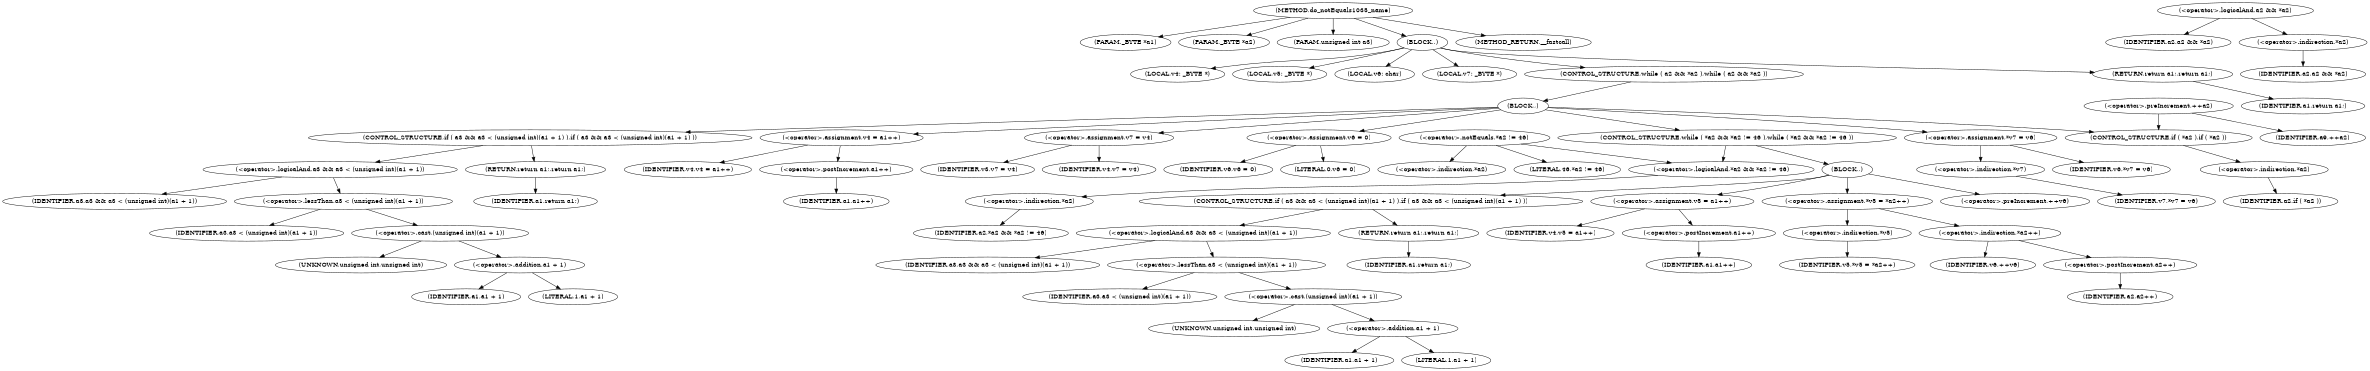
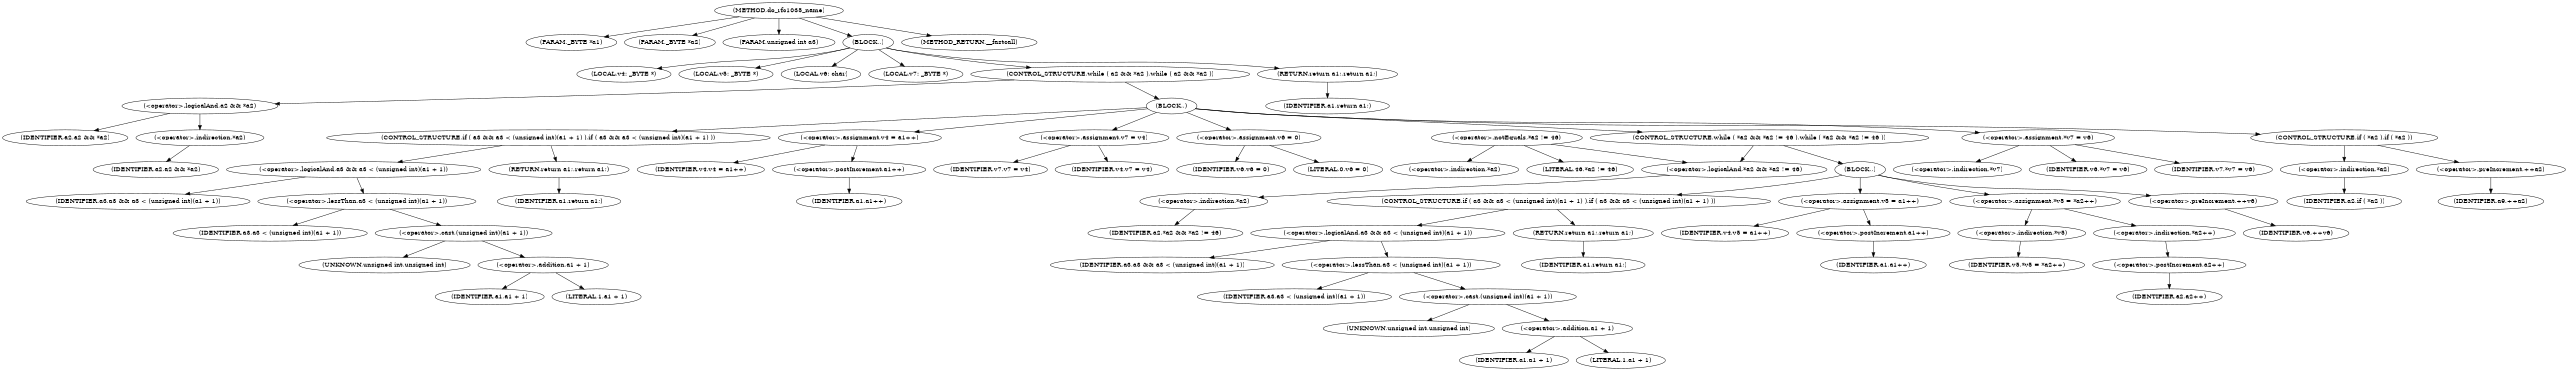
(1333, 11) -> (779, 11)
none -> (647, 94)
(2159, 120) -> (2416, 153)
(978, 170) -> (991, 170)
(2067, 185) -> (2125, 154)
(1987, 247) -> (2248, 217)
